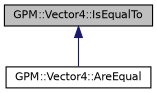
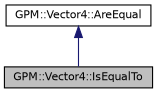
(78, 52) -> (78, 52)
